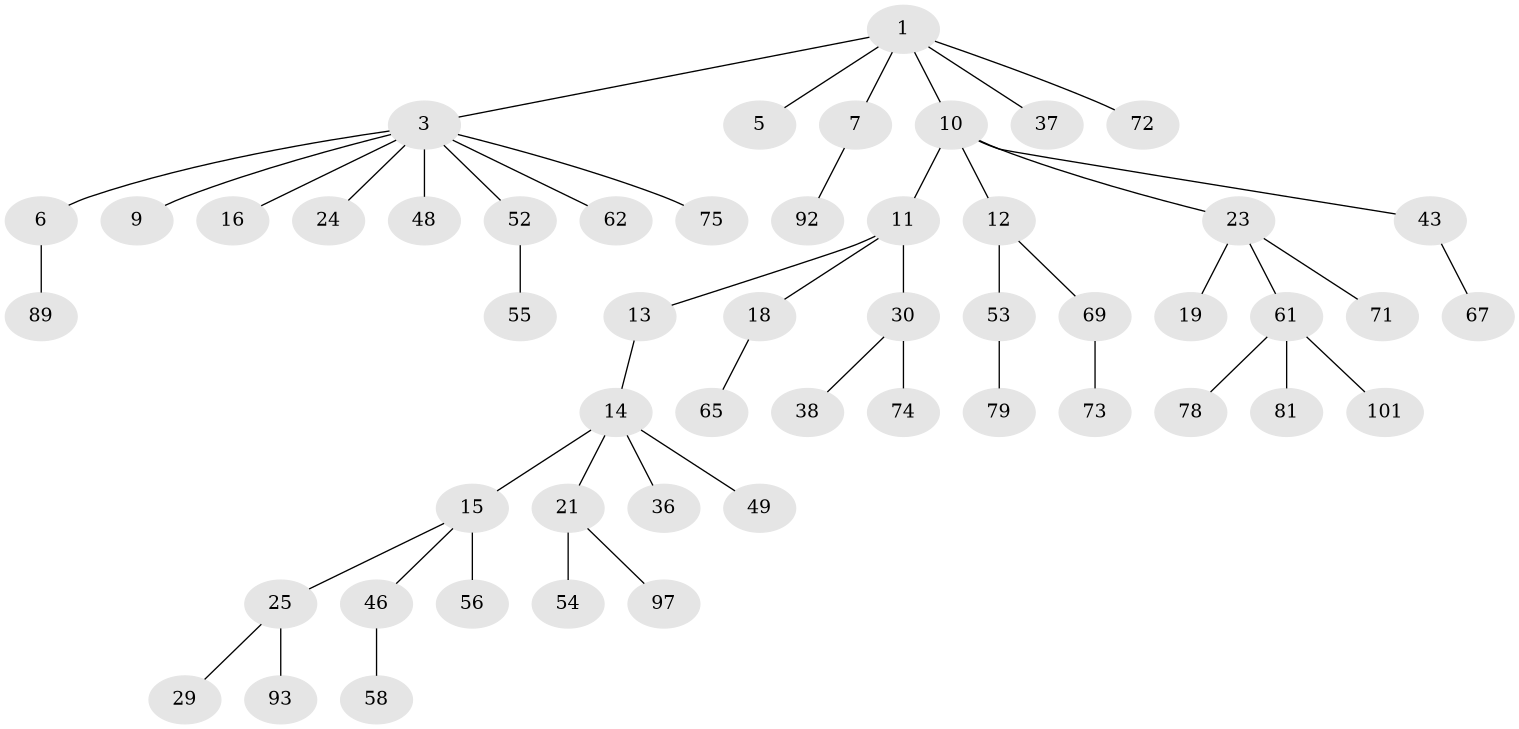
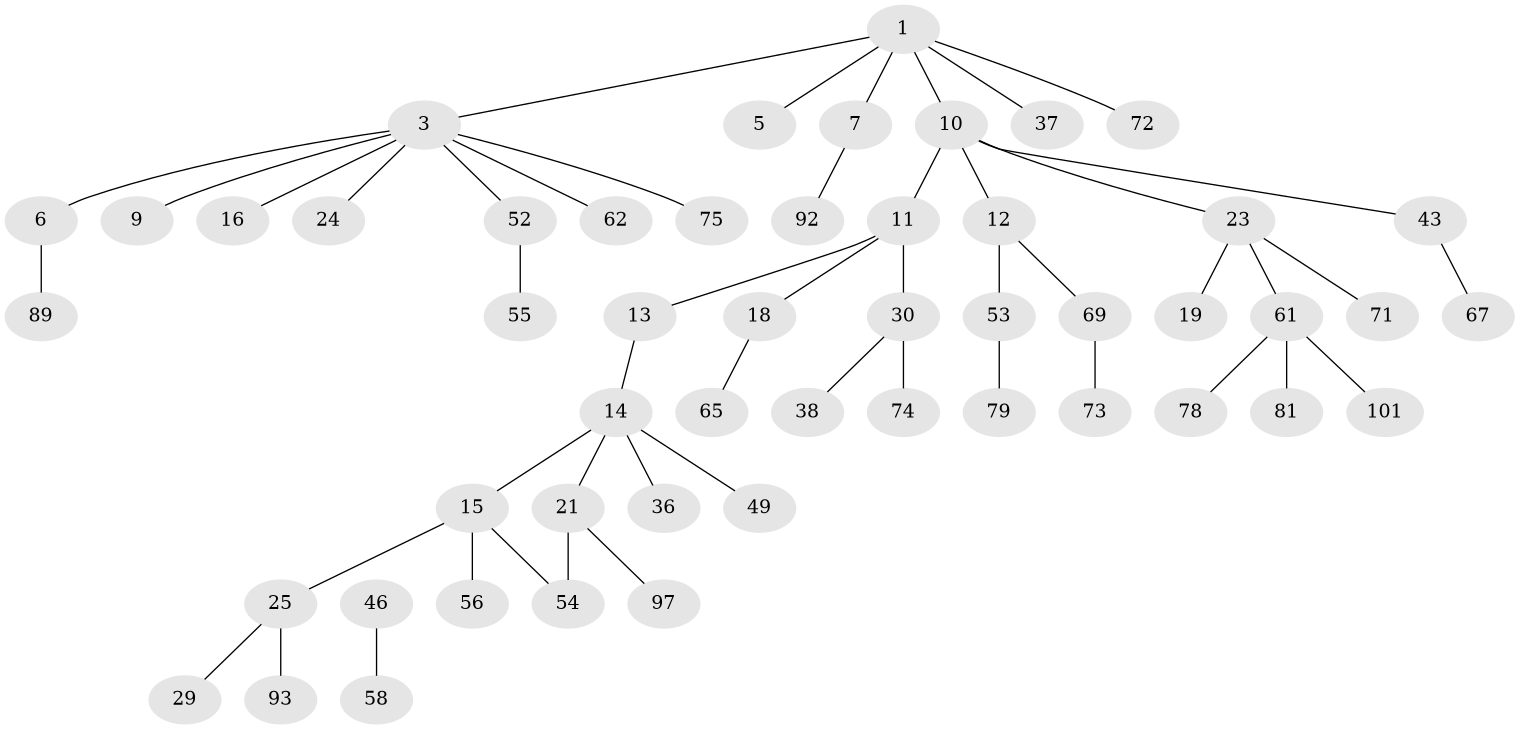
(424, 221) -> none
(425, 556) -> (520, 556)
